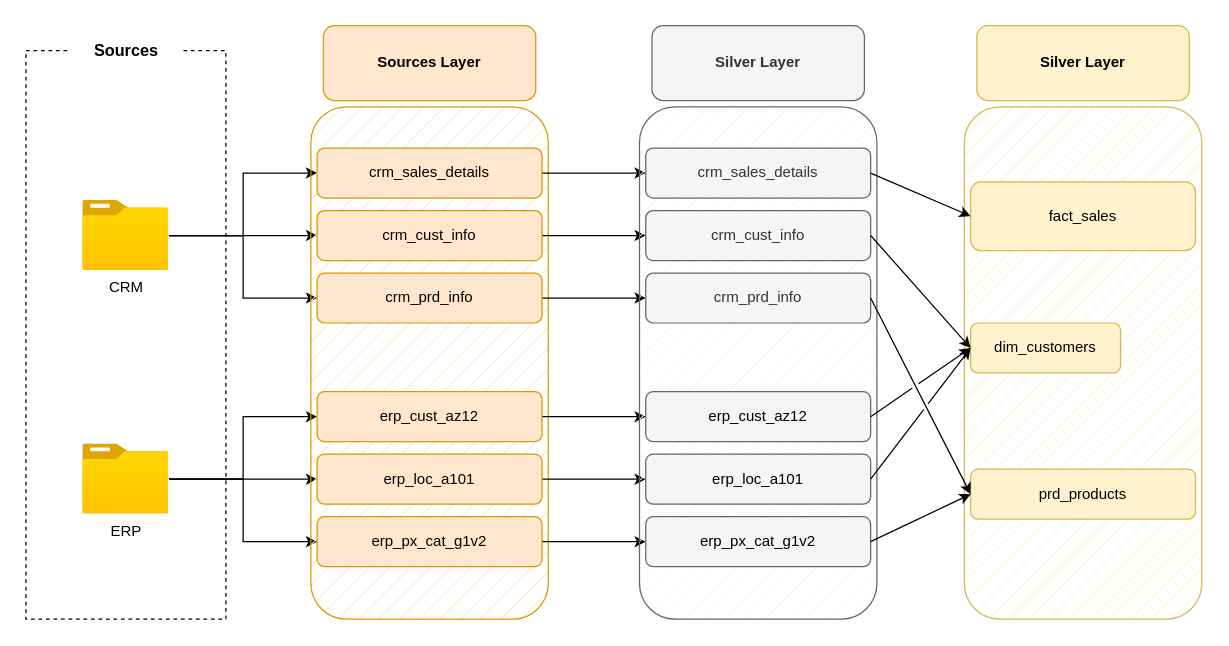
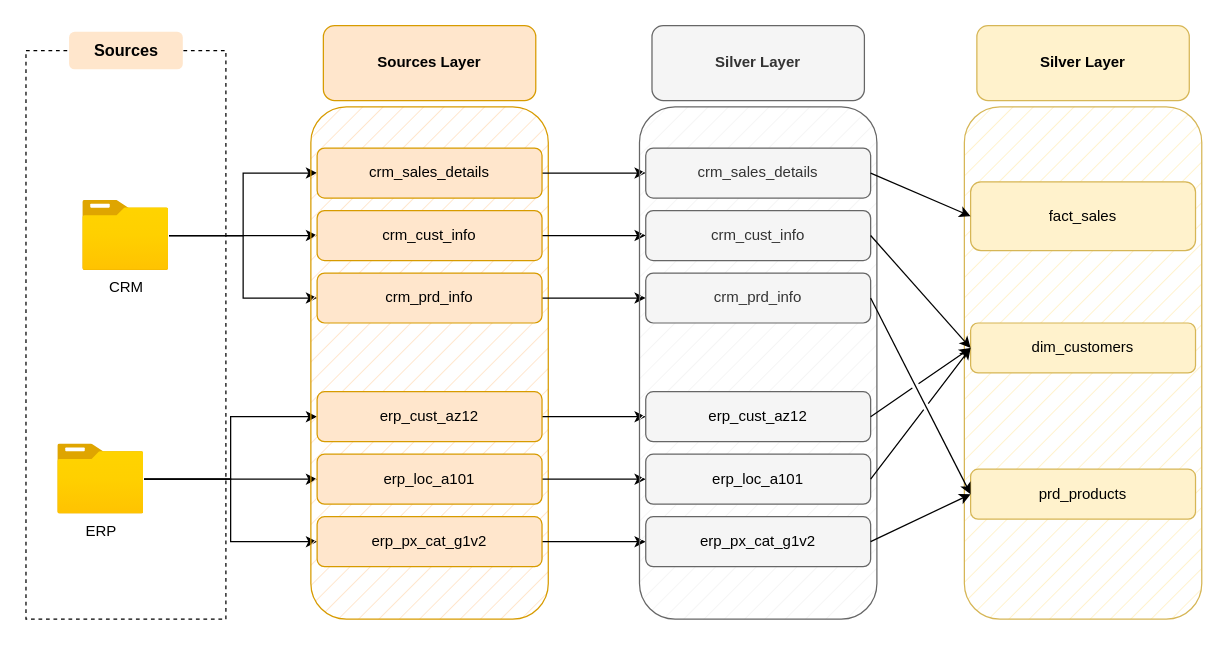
(126, 51) -> (126, 51)
(1046, 348) -> (1083, 348)
(126, 479) -> (101, 479)
